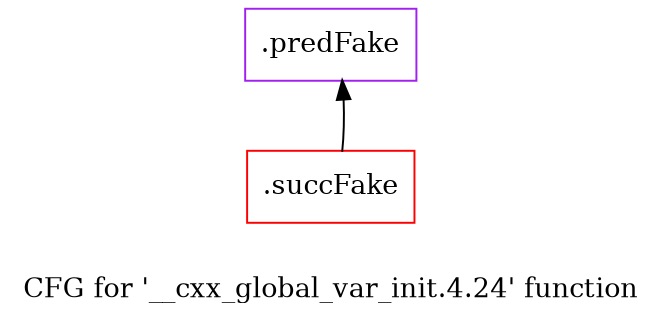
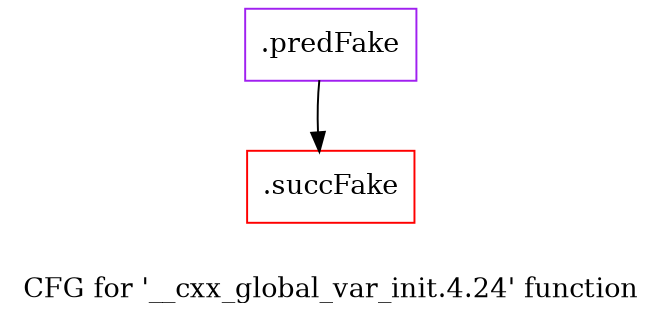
(344, 126) -> (318, 106)
